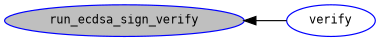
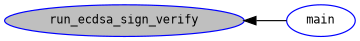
(331, 21) -> (321, 21)
